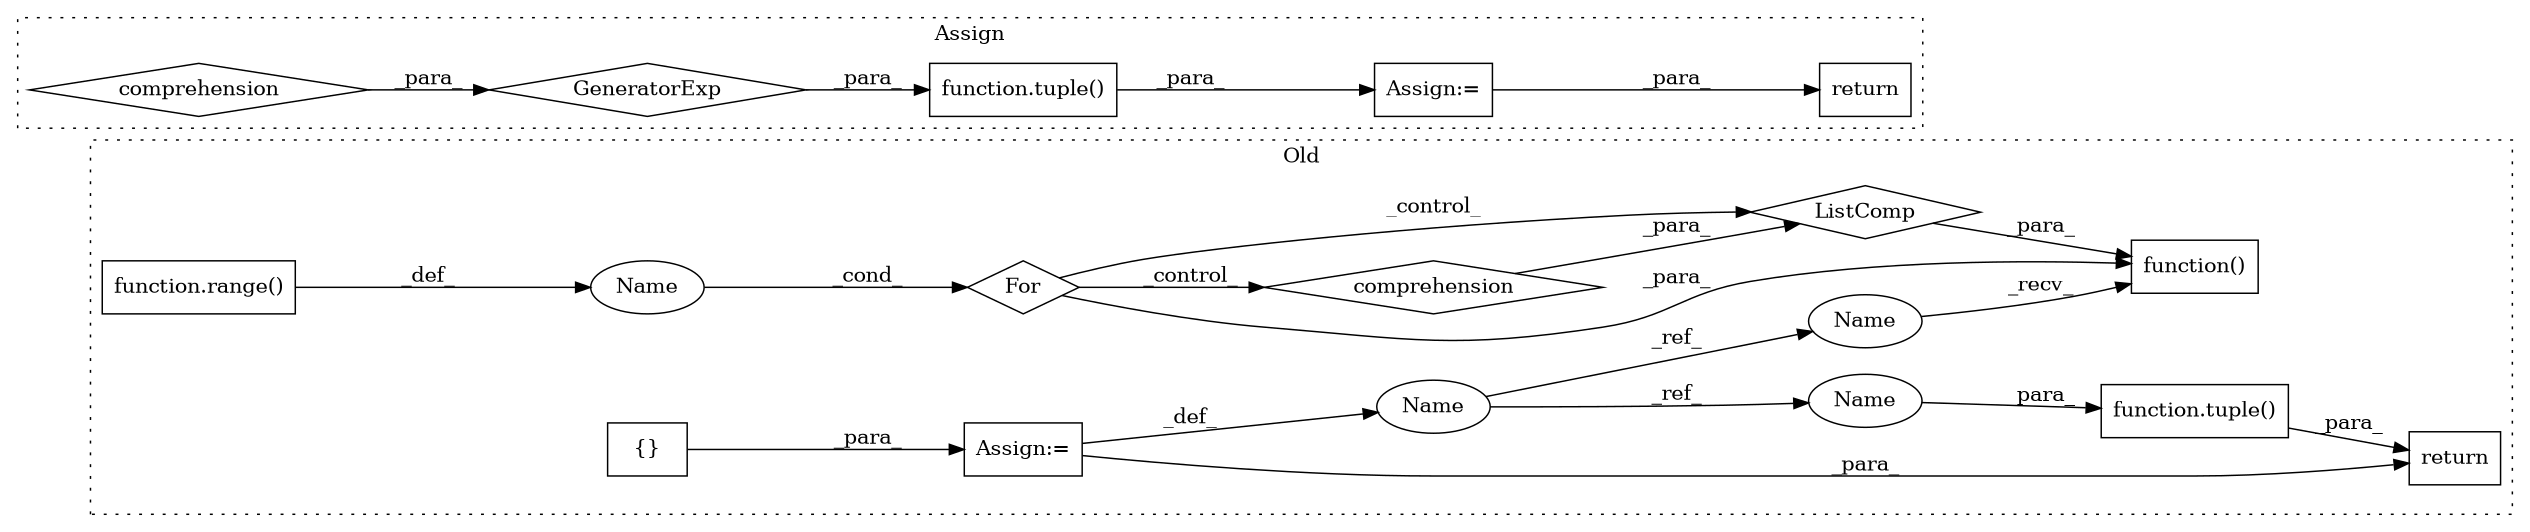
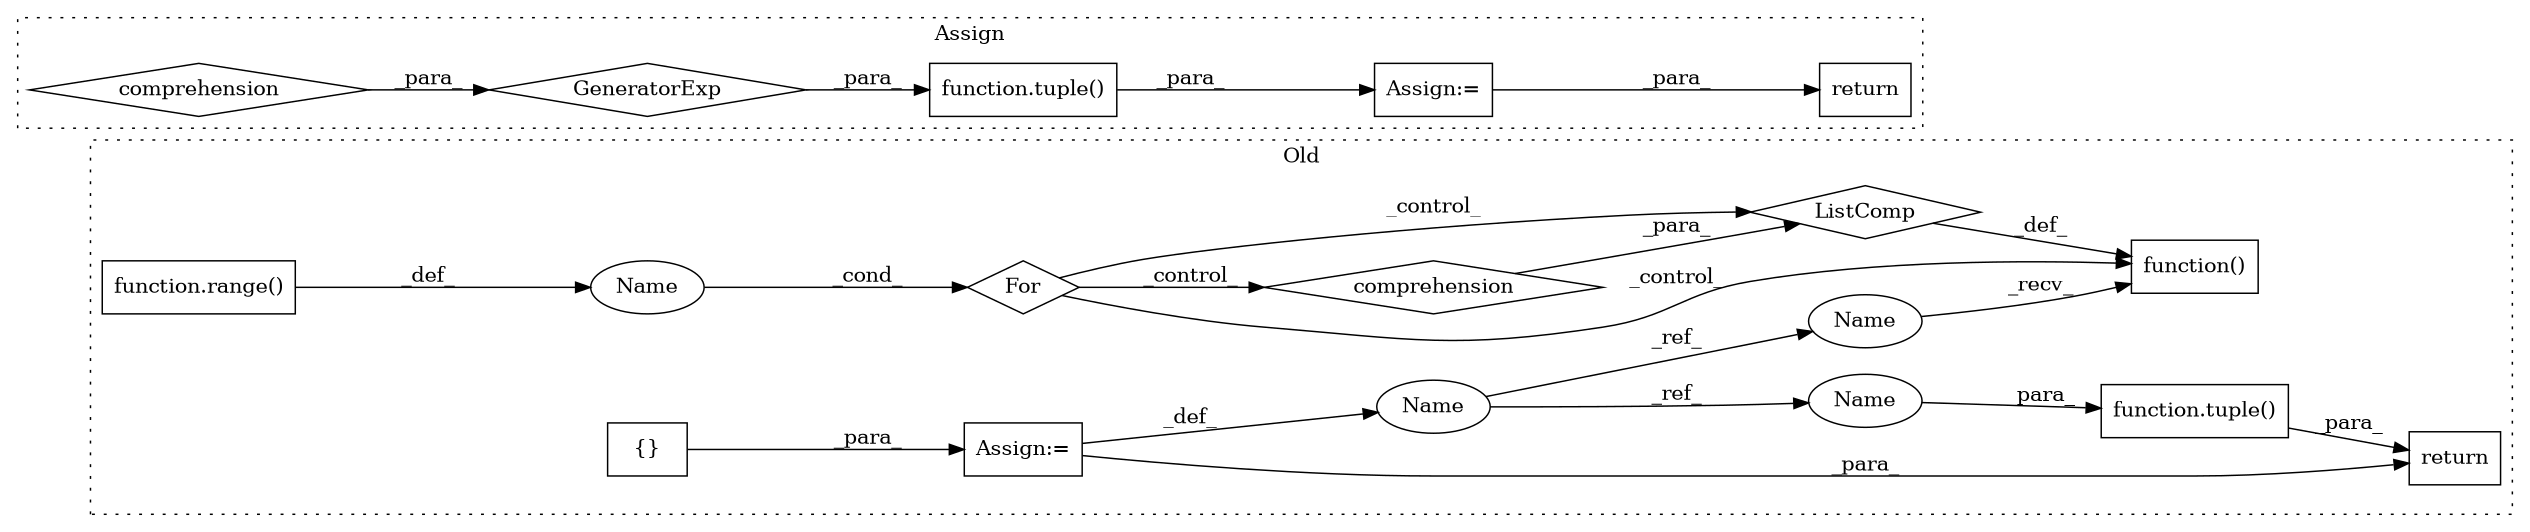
(2041, 226) -> (2041, 226)
(1677, 278) -> (1677, 278)
